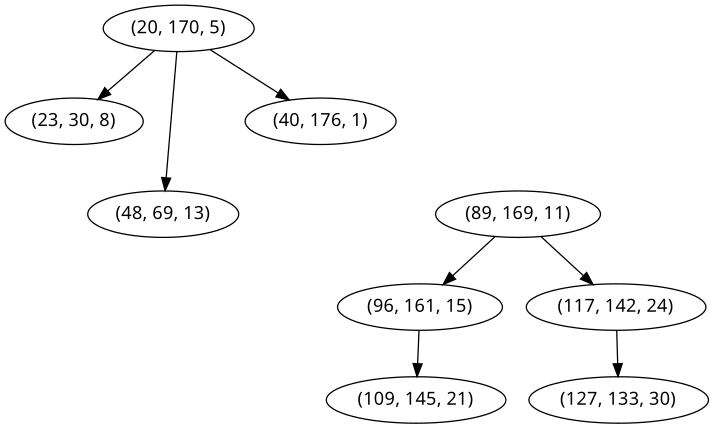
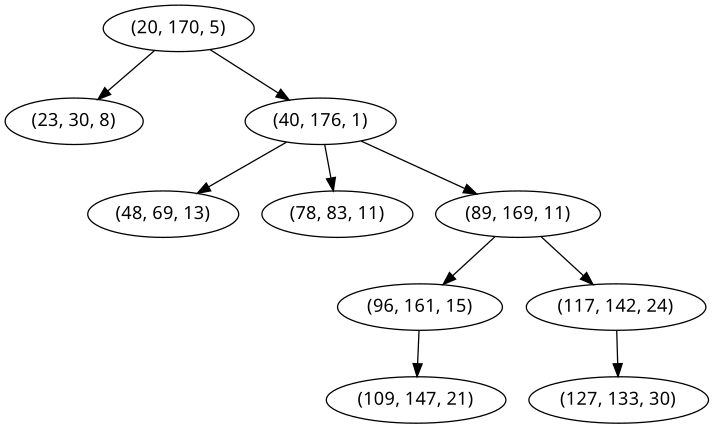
(172, 115) -> (248, 165)
none -> (413, 165)
none -> (337, 214)
(416, 400) -> (416, 400)
